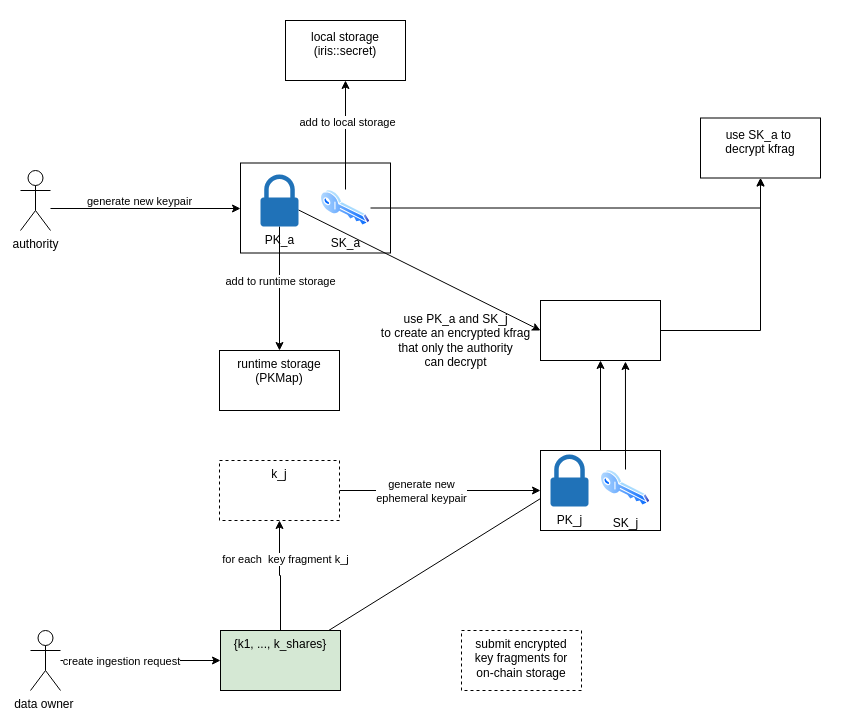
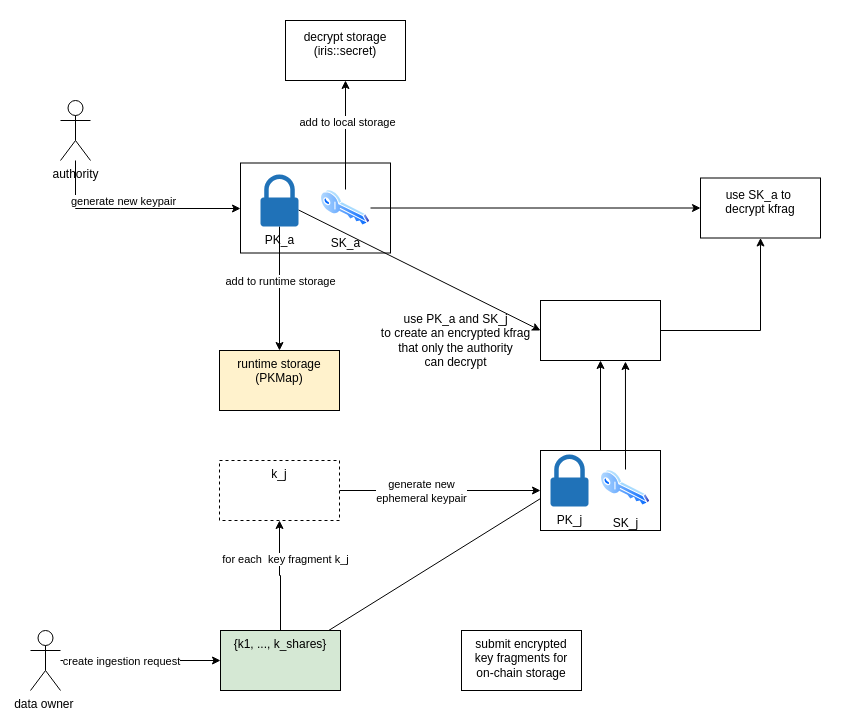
(346, 45) -> (346, 45)
(761, 148) -> (761, 208)
(36, 201) -> (76, 131)
(280, 381) -> (280, 381)
(522, 661) -> (522, 661)
